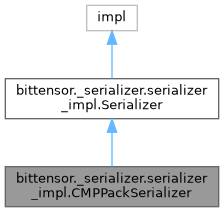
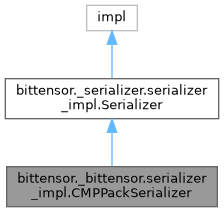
(112, 187) -> (112, 187)
